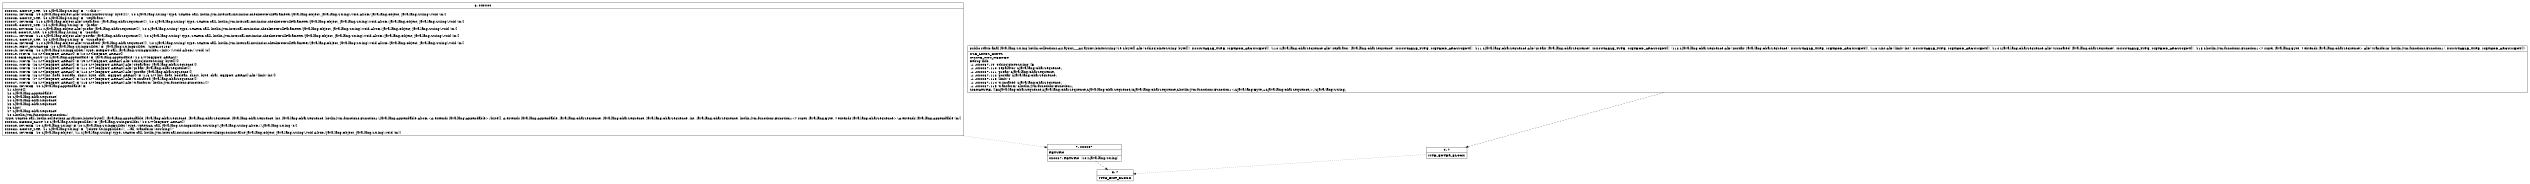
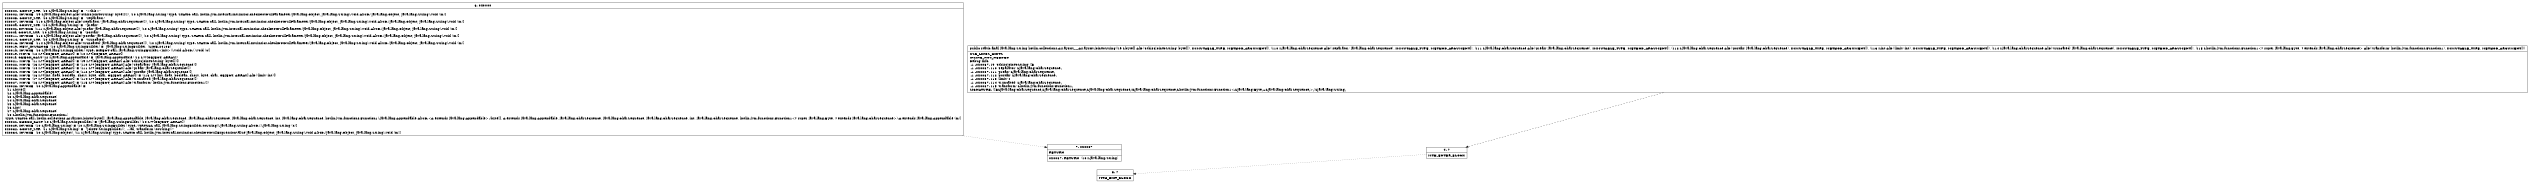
(1101, 165) -> none
